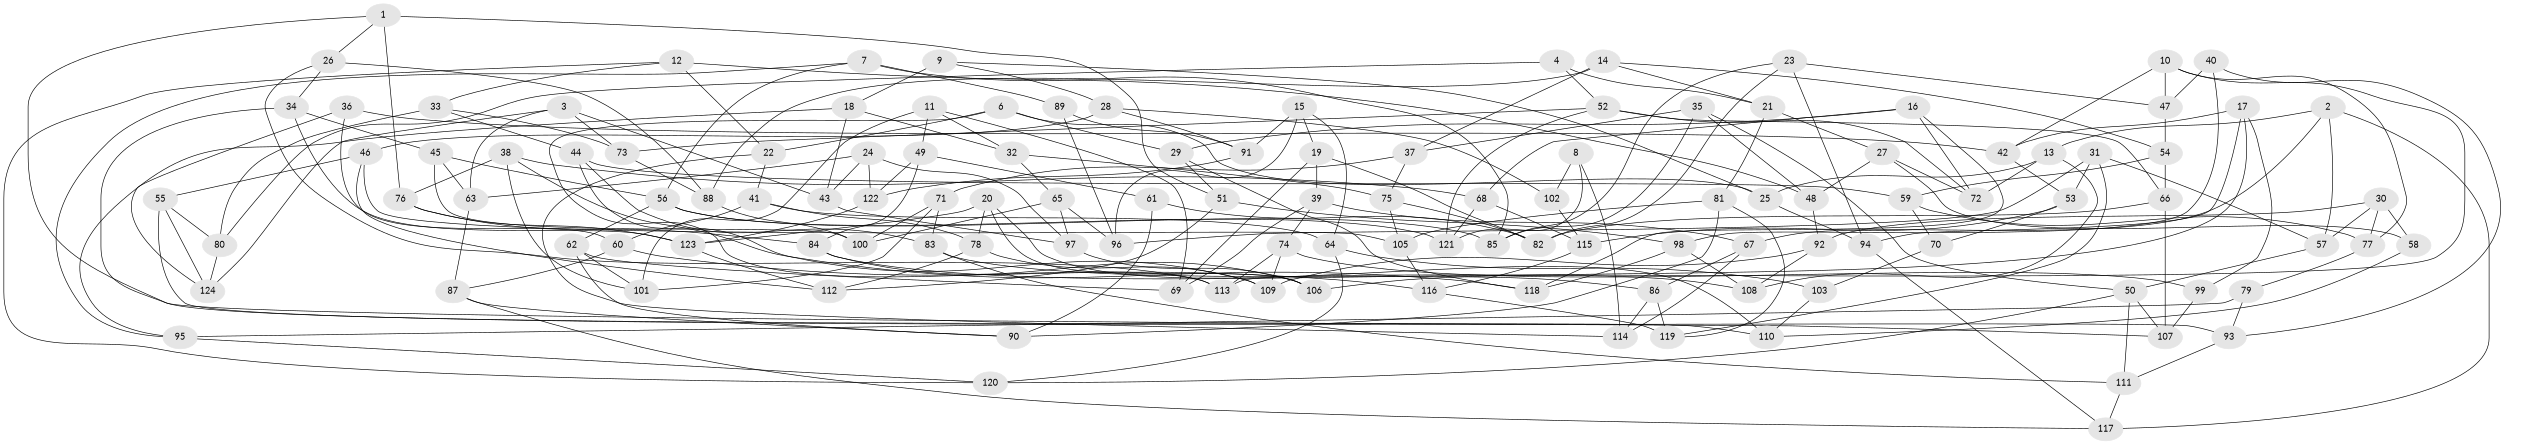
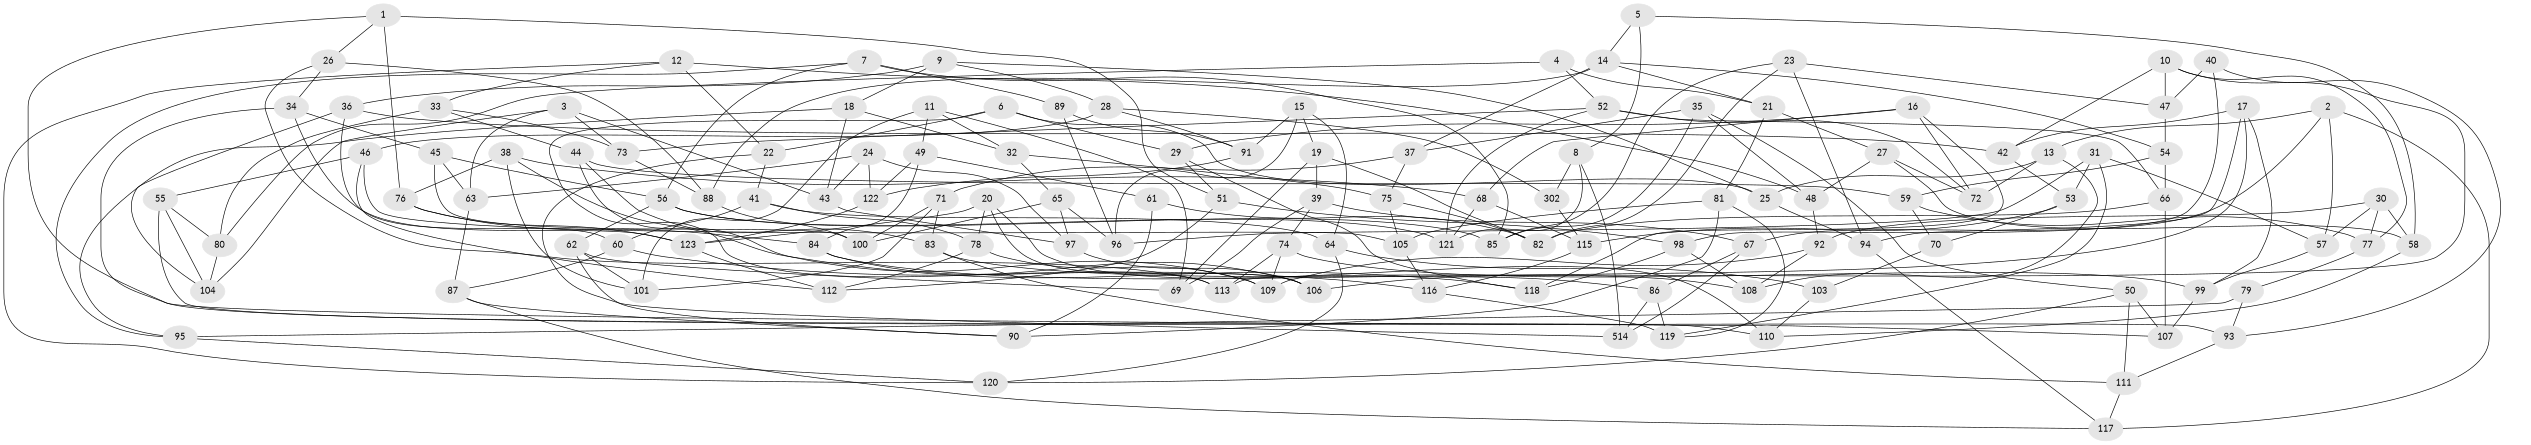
none -> (1638, 15)
none -> (602, 86)
(1552, 199) -> (1552, 199)
(2226, 268) -> (2261, 268)
(208, 291) -> (208, 291)
(1620, 337) -> (1620, 337)
